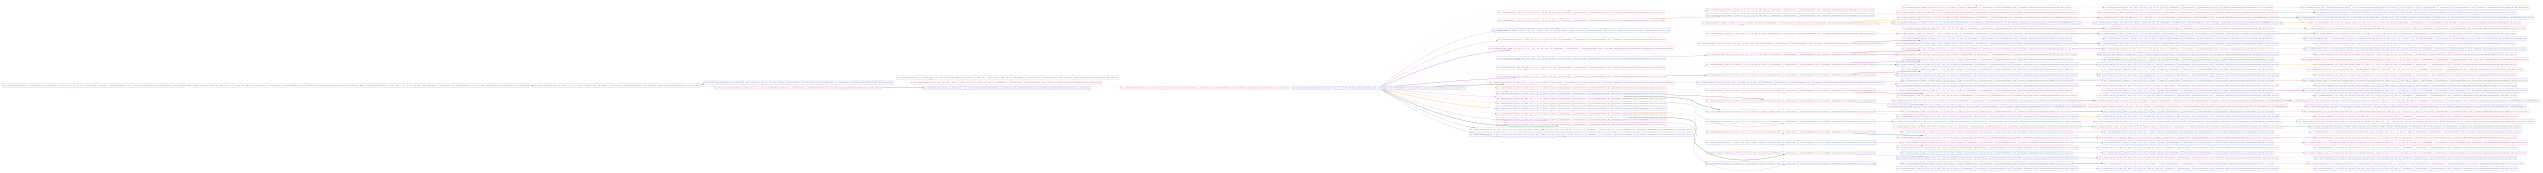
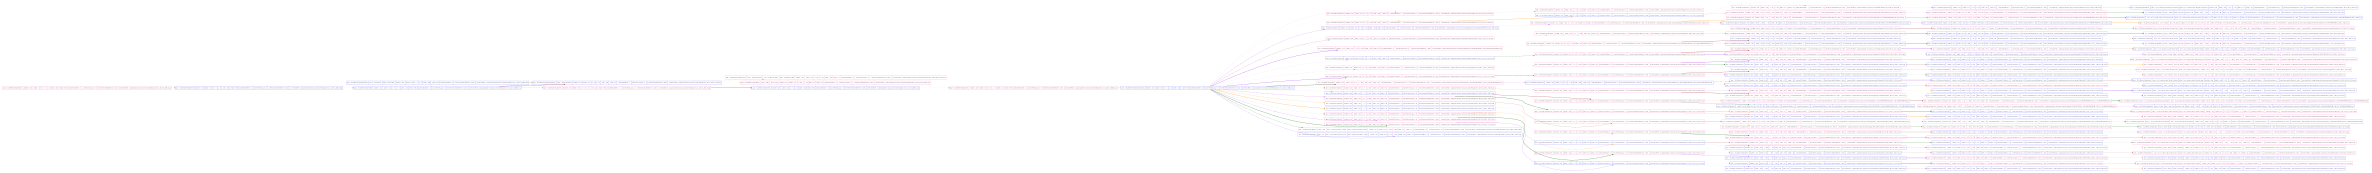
(186, 85) -> (530, 83)
